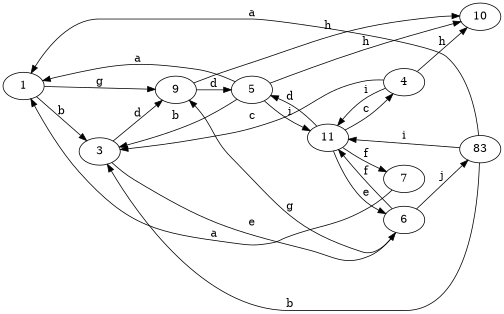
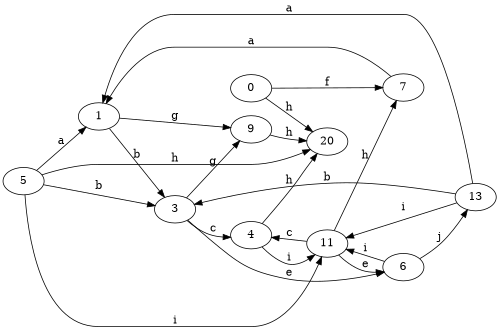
(480, 17) -> (327, 142)
none -> (251, 88)
(210, 90) -> none
(138, 114) -> (213, 162)
(304, 114) -> none
(260, 126) -> (212, 235)
(480, 149) -> (476, 197)
(366, 154) -> (365, 156)
(366, 172) -> (365, 249)
(281, 208) -> none
